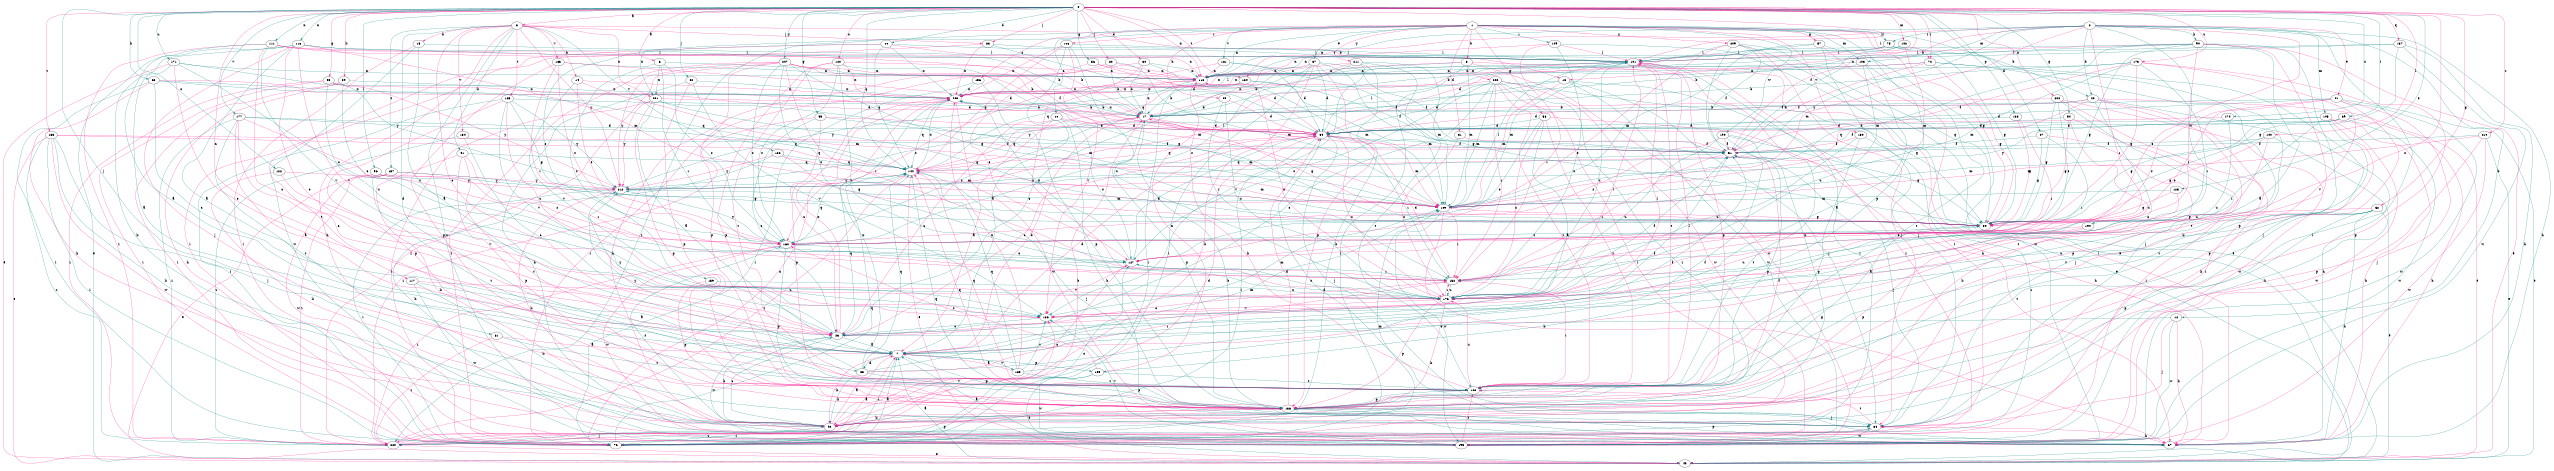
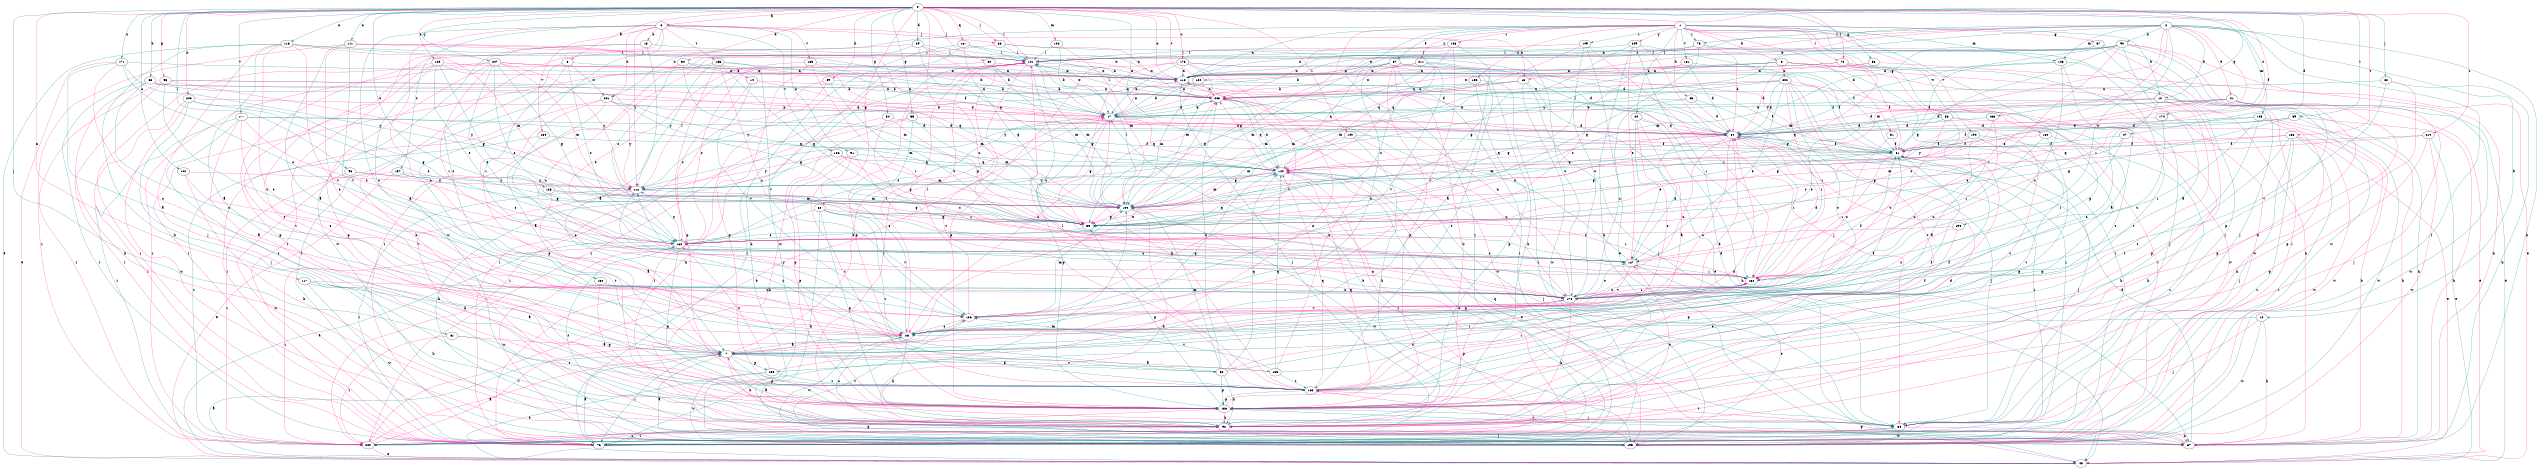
(557, 41) -> (736, 71)
(2093, 99) -> (2160, 99)
